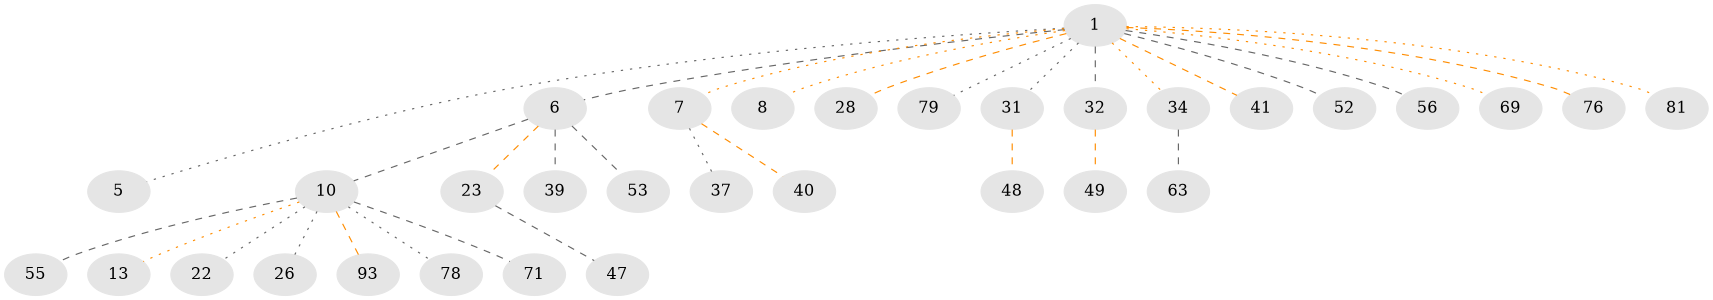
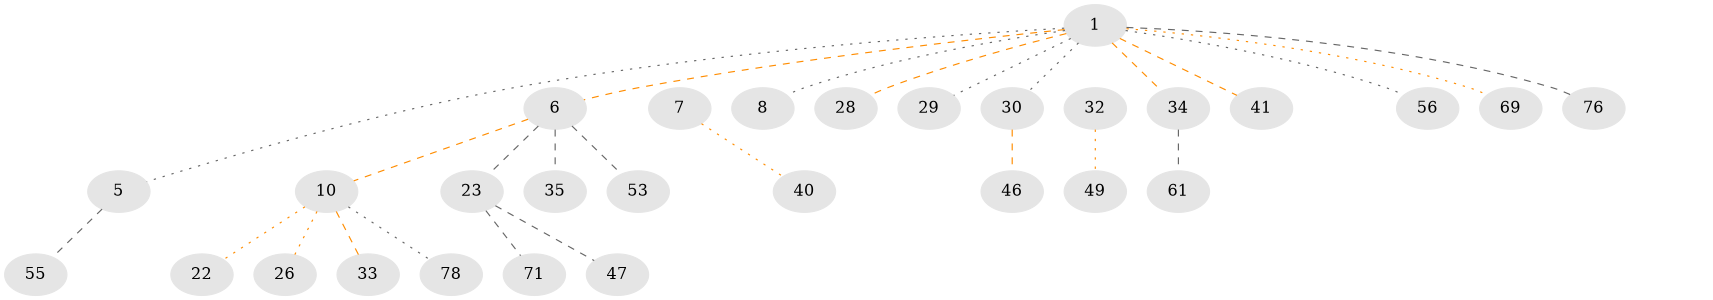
(1351, 47) -> (1351, 47)
(882, 51) -> none
(924, 56) -> (924, 56)
(1267, 56) -> (1267, 56)
(775, 65) -> (823, 58)
(1095, 67) -> none
(1137, 67) -> (1137, 67)
(929, 108) -> (929, 108)
(1012, 108) -> (1012, 108)
(1345, 108) -> none
(1677, 108) -> none
(441, 150) -> (441, 150)
(514, 150) -> (514, 150)
(742, 150) -> (742, 150)
(1095, 150) -> (1095, 150)
(555, 192) -> (555, 192)
(721, 192) -> none
(1012, 192) -> (1012, 192)
(1178, 192) -> (1178, 192)
(177, 224) -> (77, 233)
(433, 230) -> (503, 233)
(264, 233) -> (264, 233)
(306, 233) -> (306, 233)
(119, 275) -> none
(368, 275) -> (368, 275)
